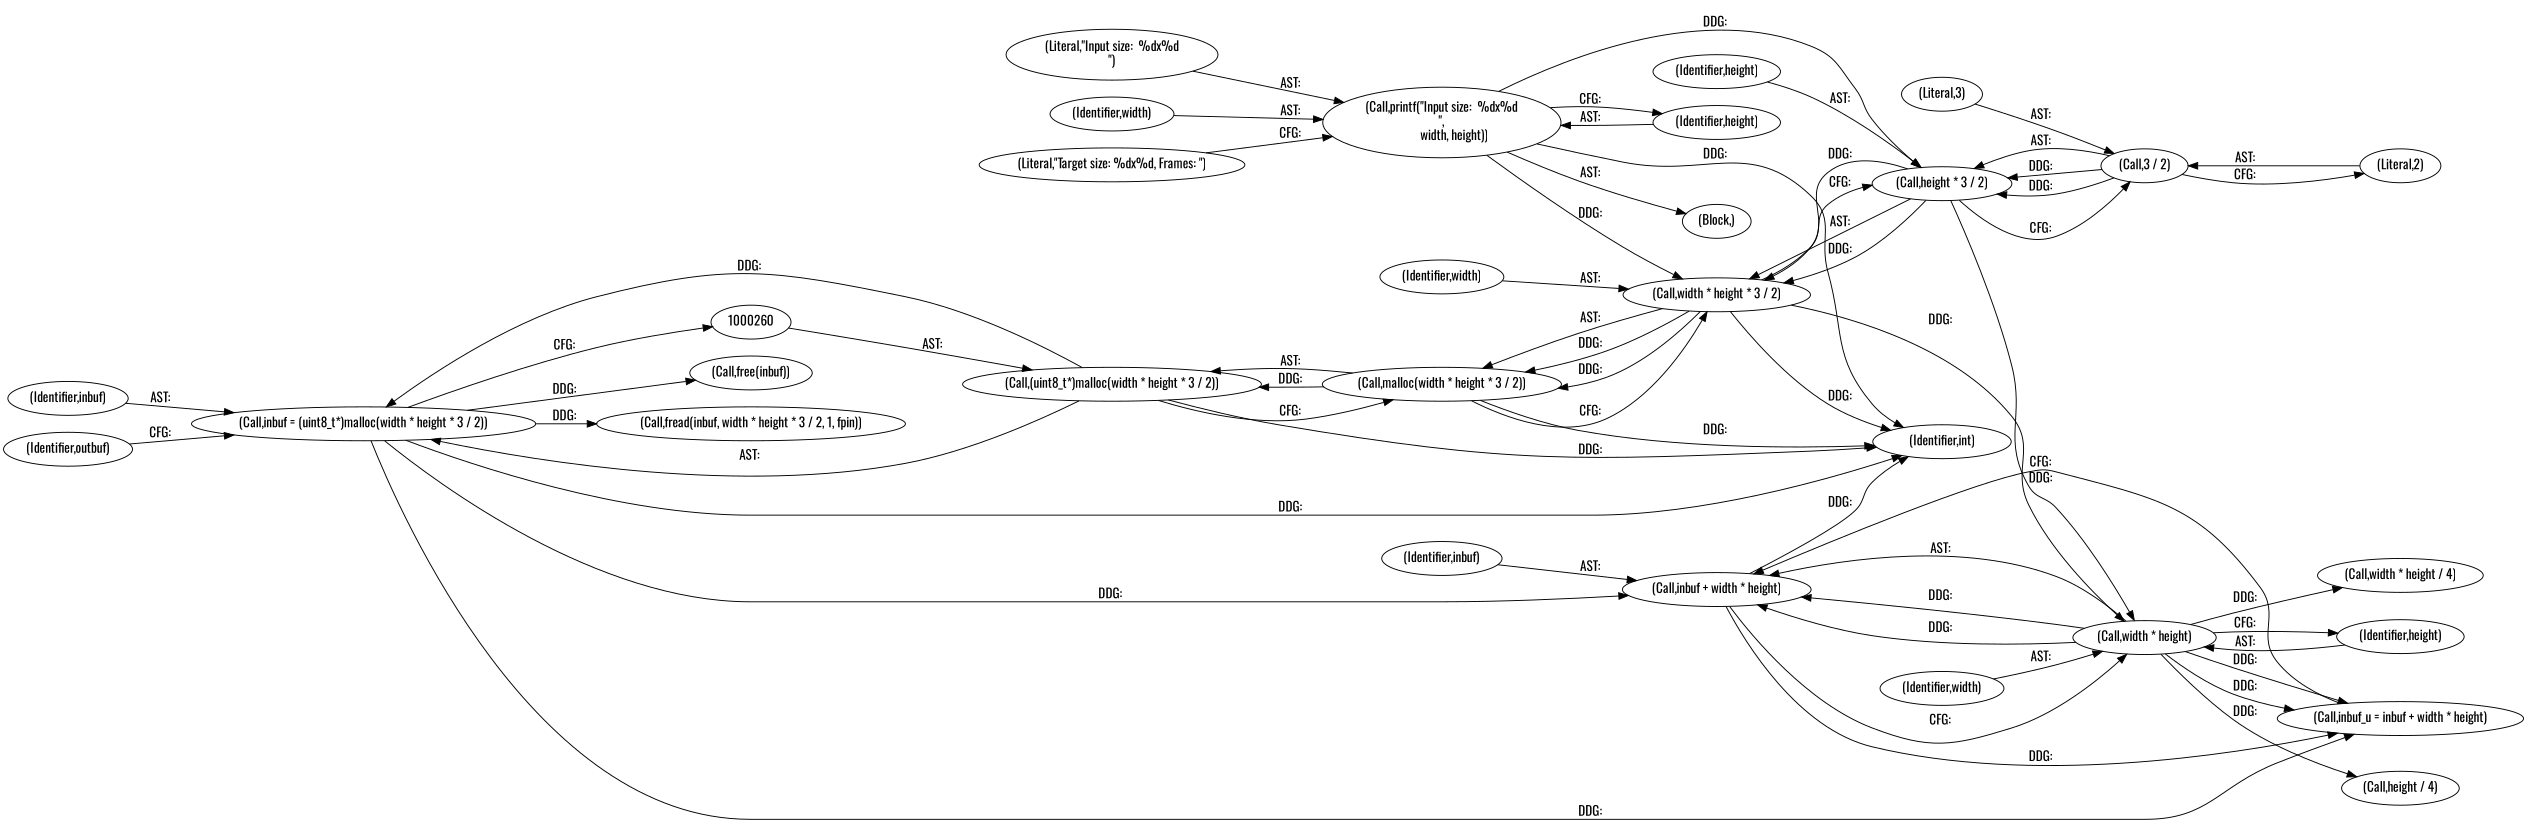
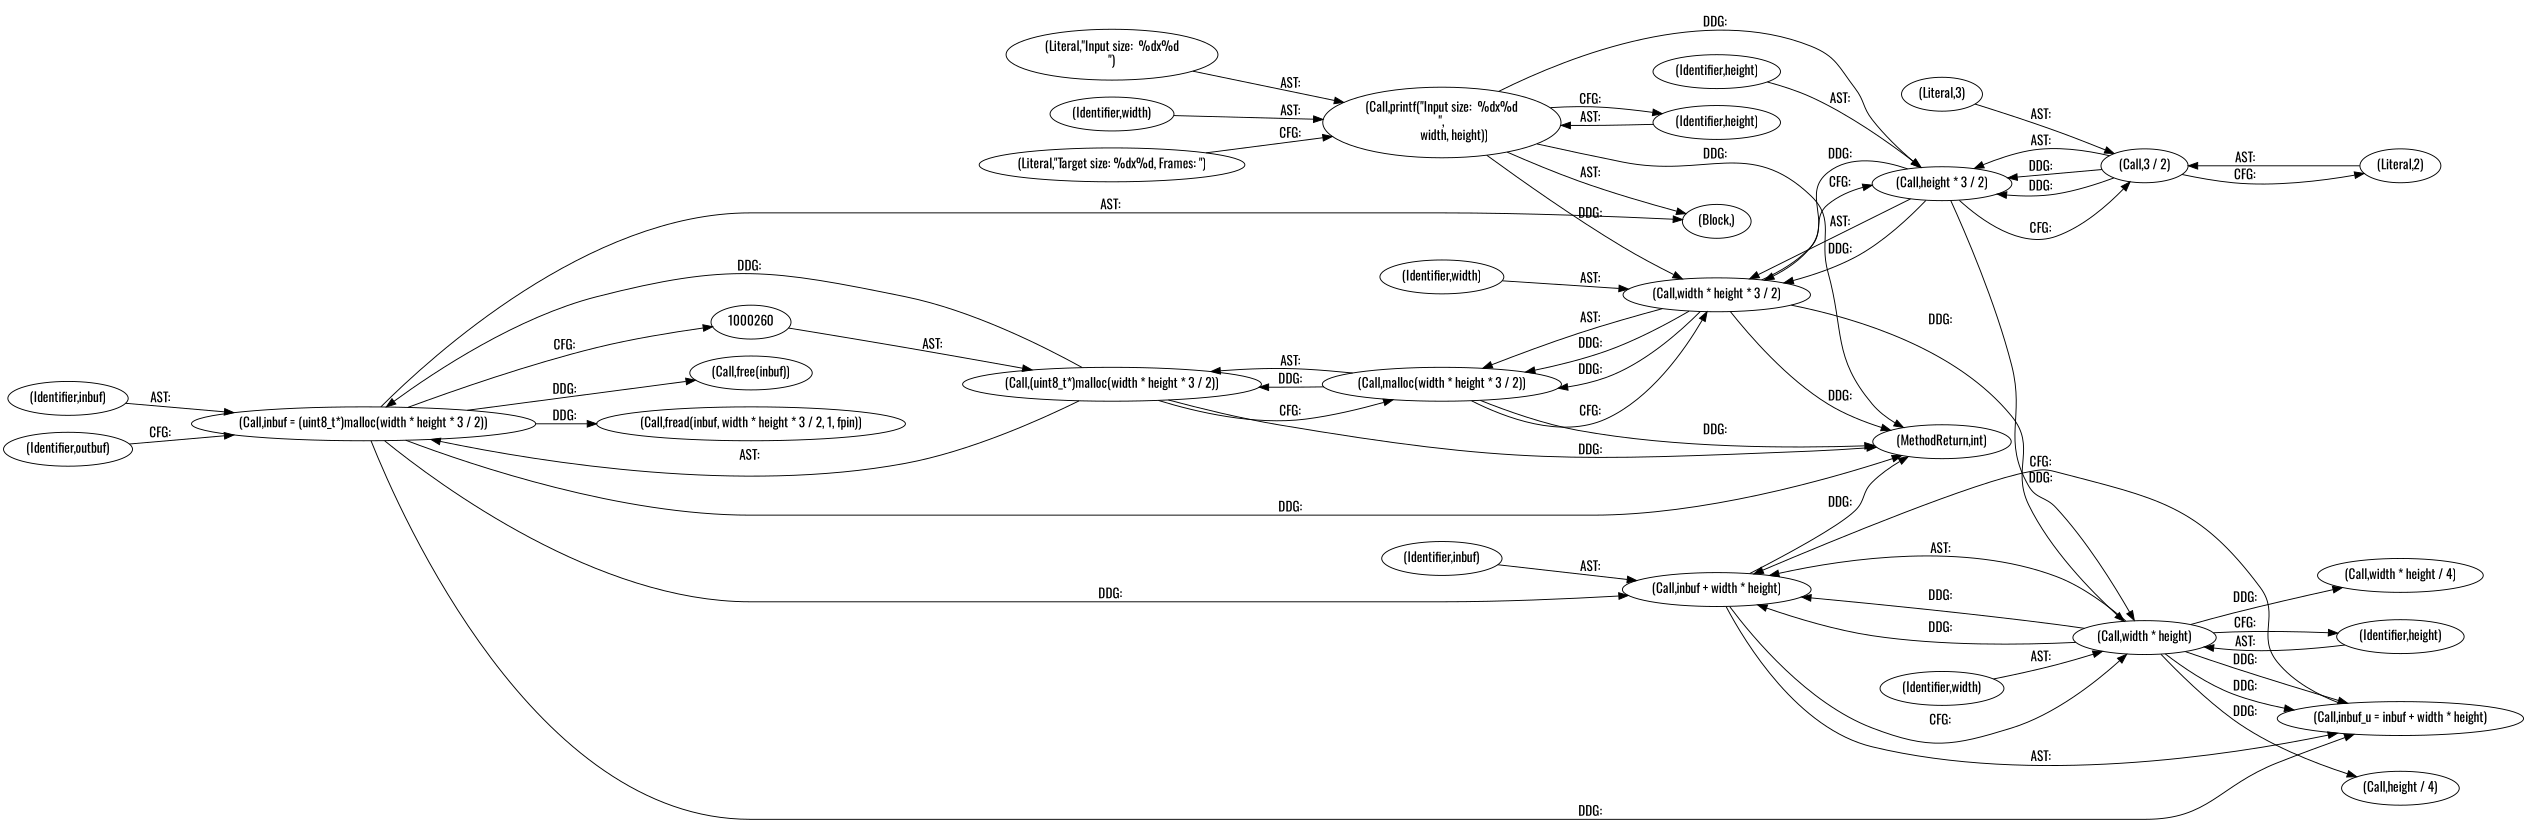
none -> (998, 213)
(1942, 442) -> (1942, 442)
(2042, 758) -> (2042, 758)
